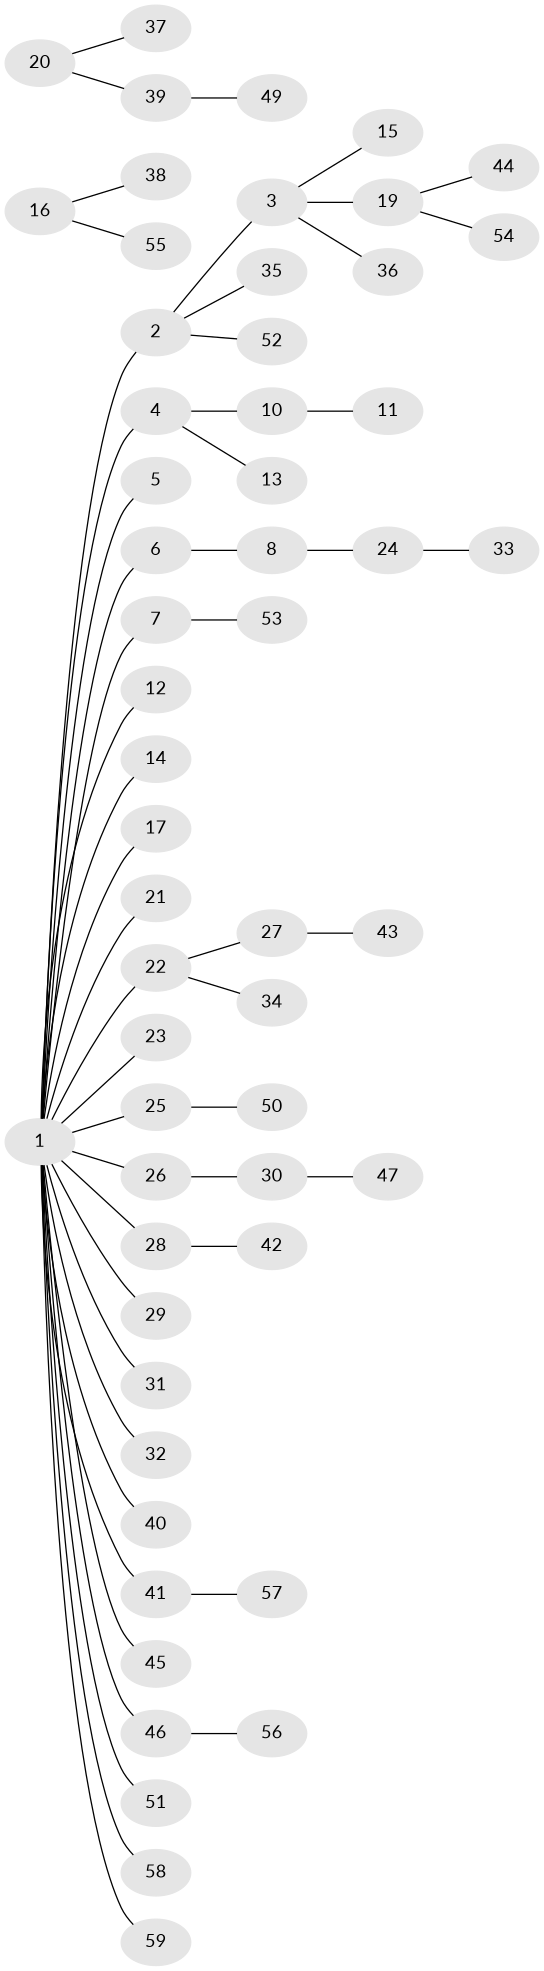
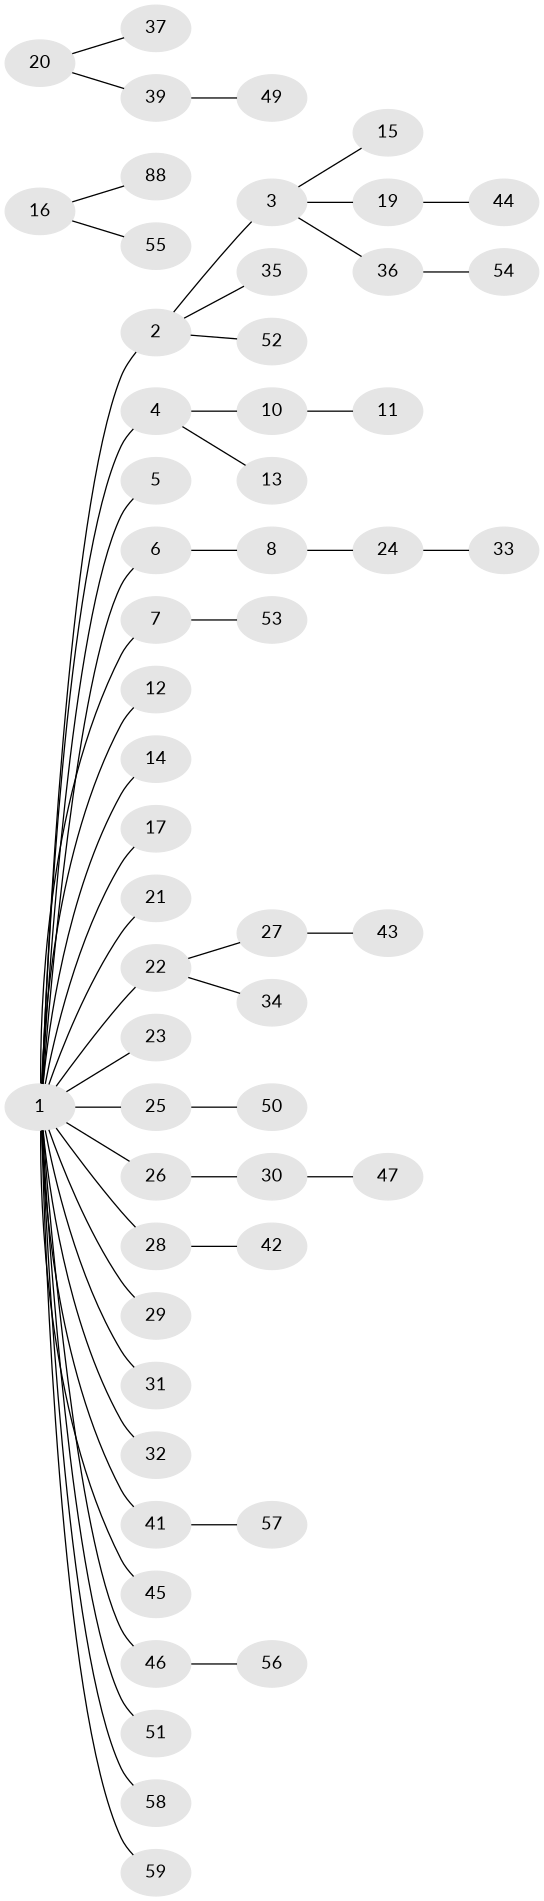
(156, 177) -> (156, 177)
(446, 220) -> (446, 272)
(156, 1525) -> none
